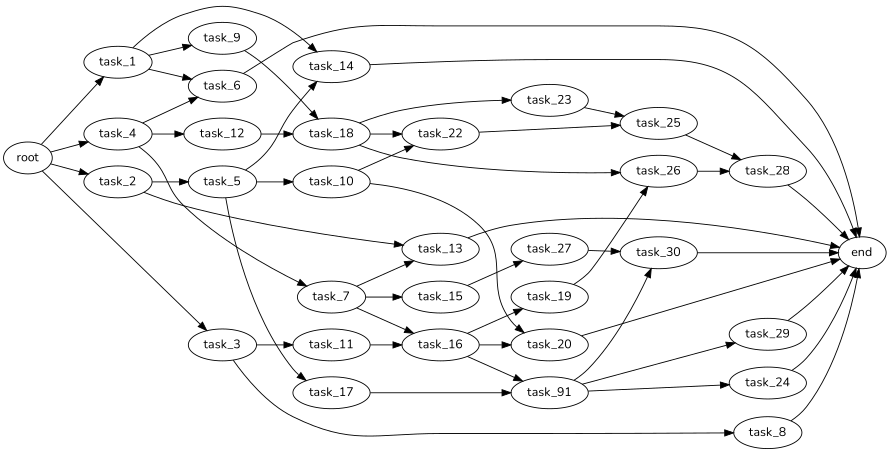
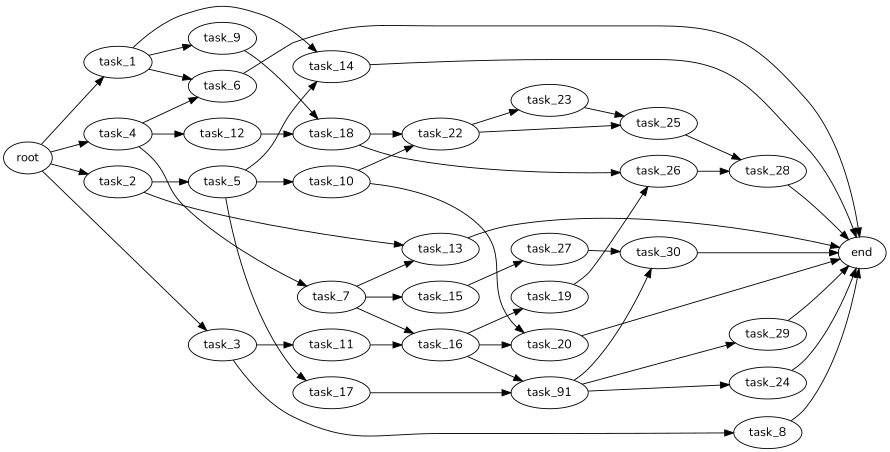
(430, 106) -> (491, 119)
